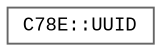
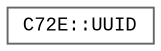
(81, 26) -> (81, 26)
